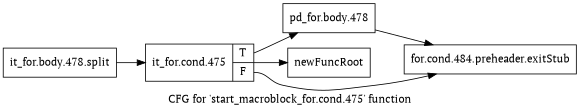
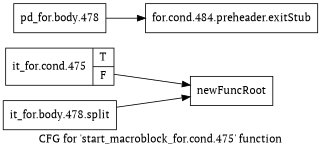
(272, 45) -> none
(127, 63) -> (149, 103)
(340, 89) -> none
